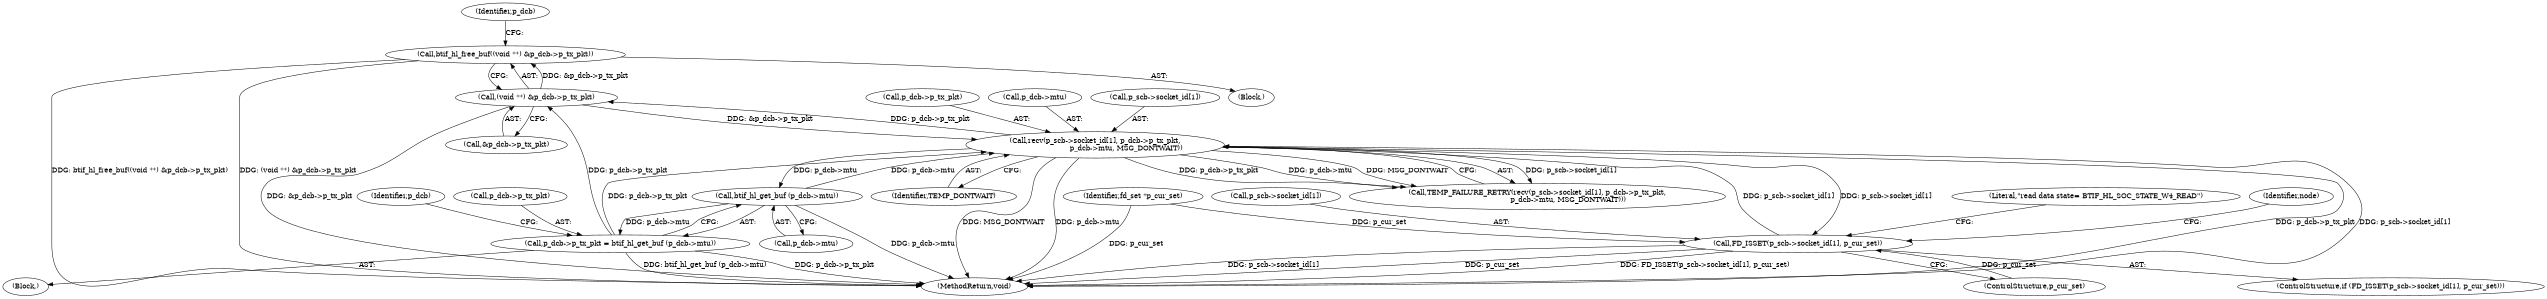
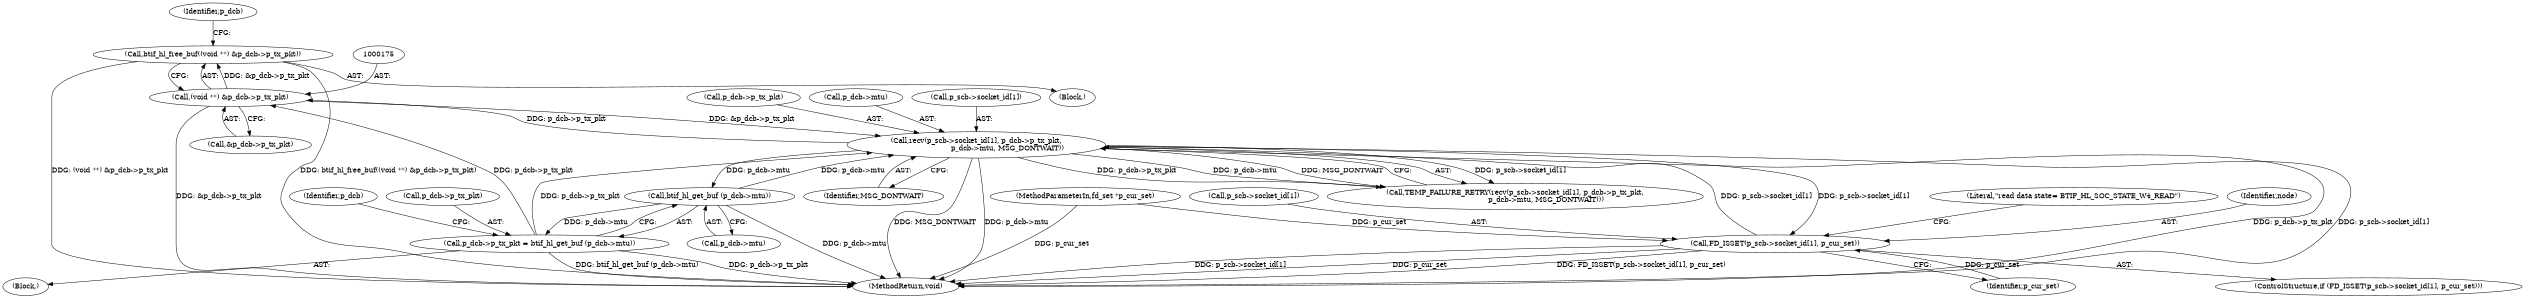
none -> (379, 55)
(944, 197) -> (874, 197)
(1133, 197) -> (1085, 197)
(2194, 222) -> (2171, 222)
(2034, 287) -> (2023, 287)
